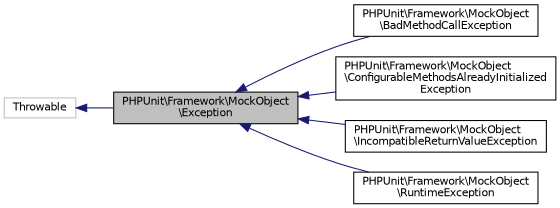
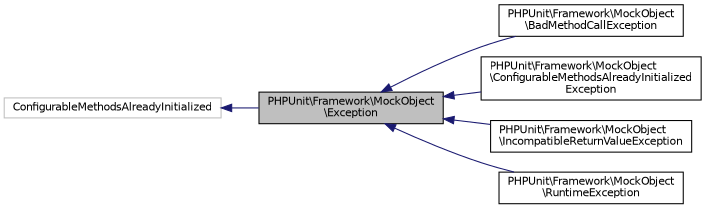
(40, 108) -> (113, 108)
